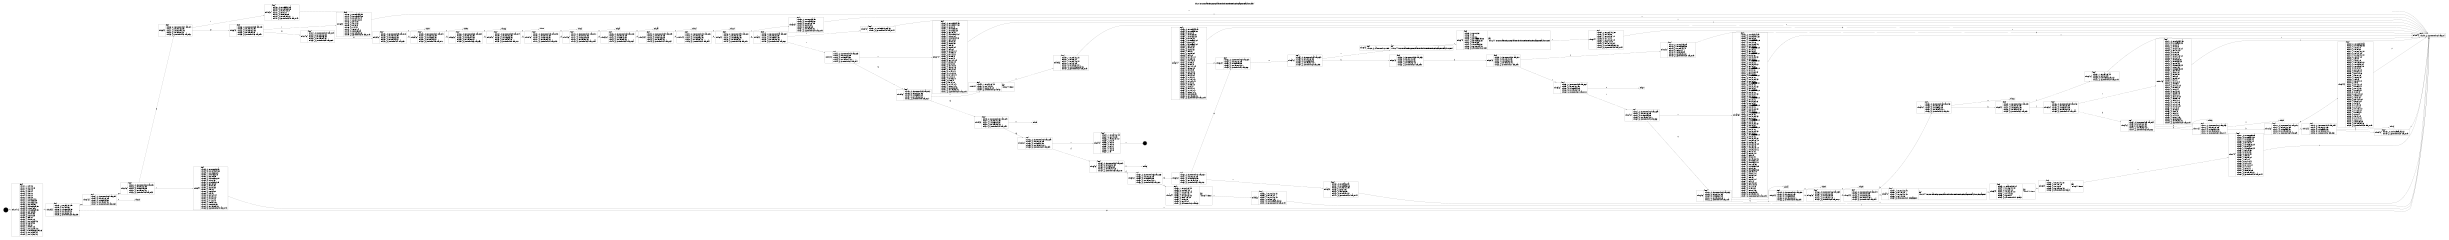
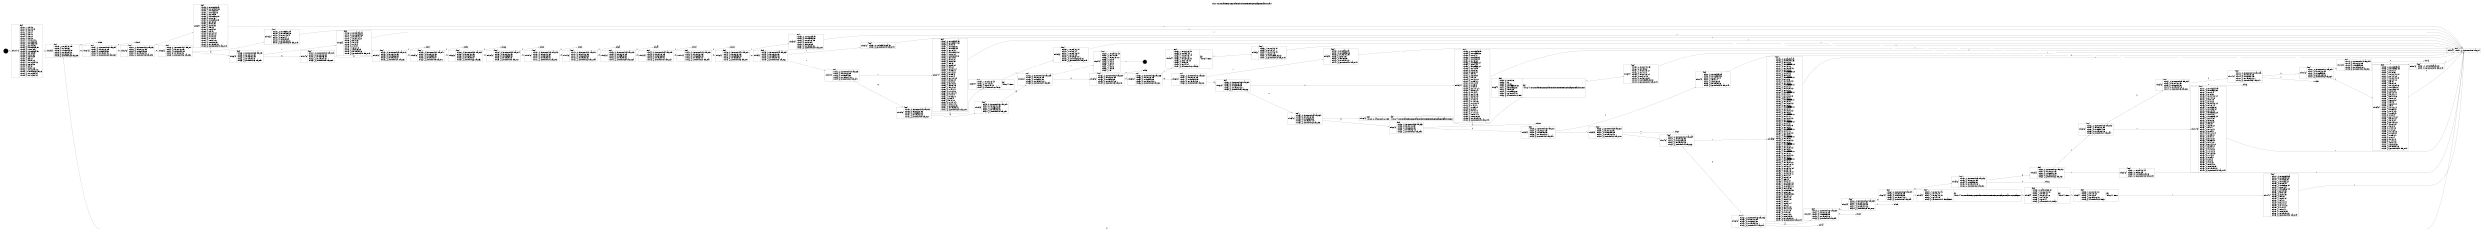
none -> (100, 43)
(1211, 63) -> (1352, 86)
(1035, 122) -> none
none -> (1538, 124)
